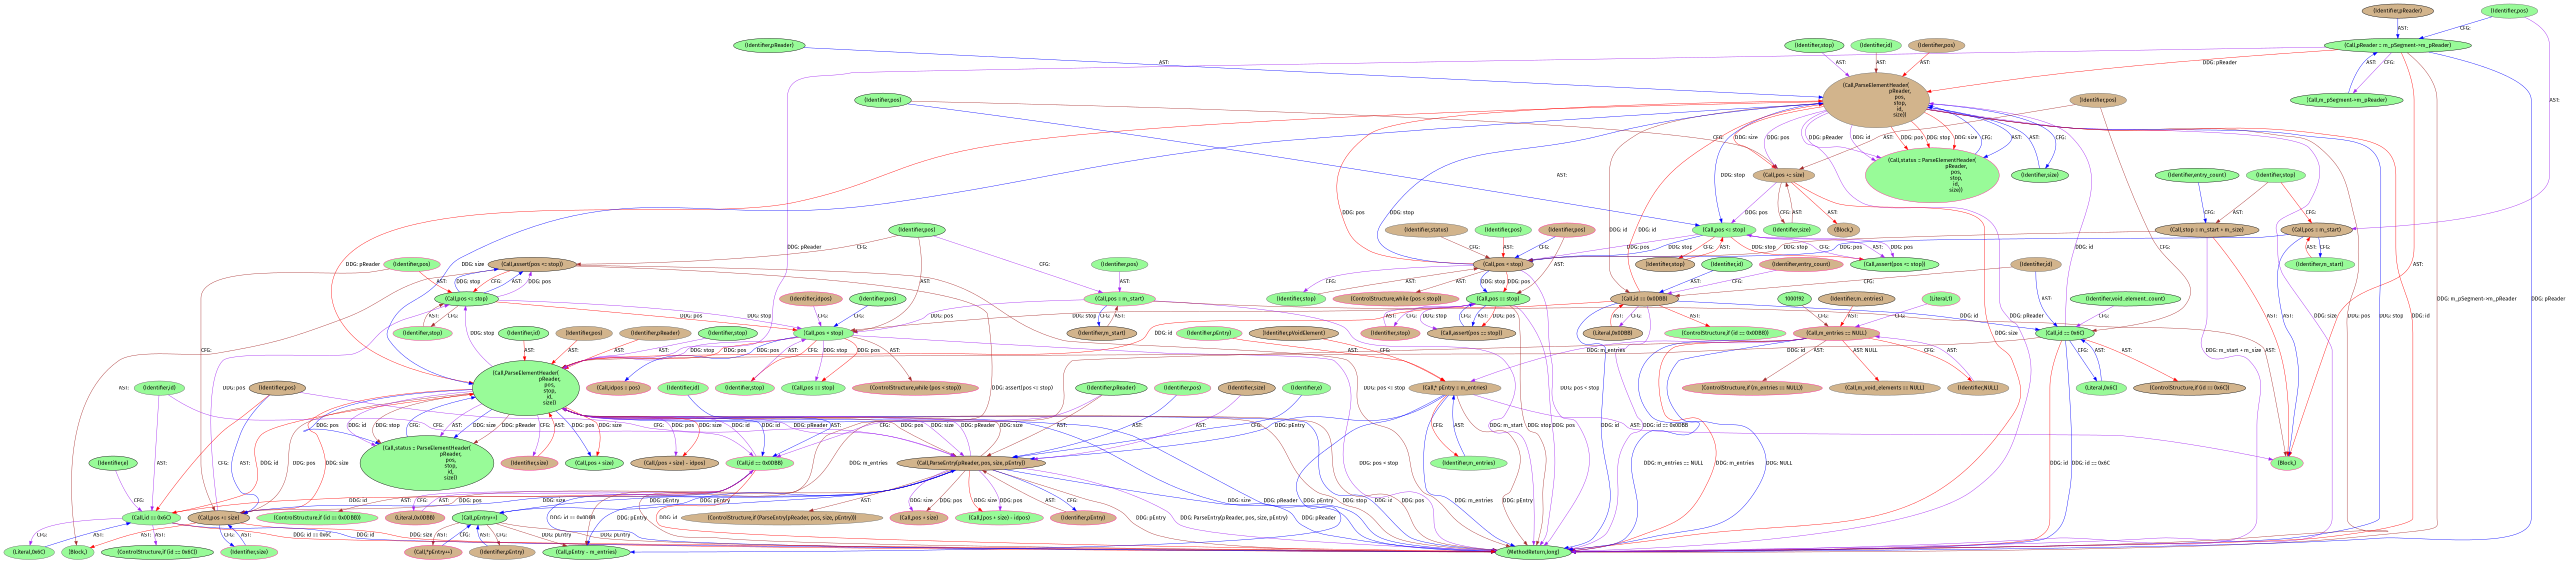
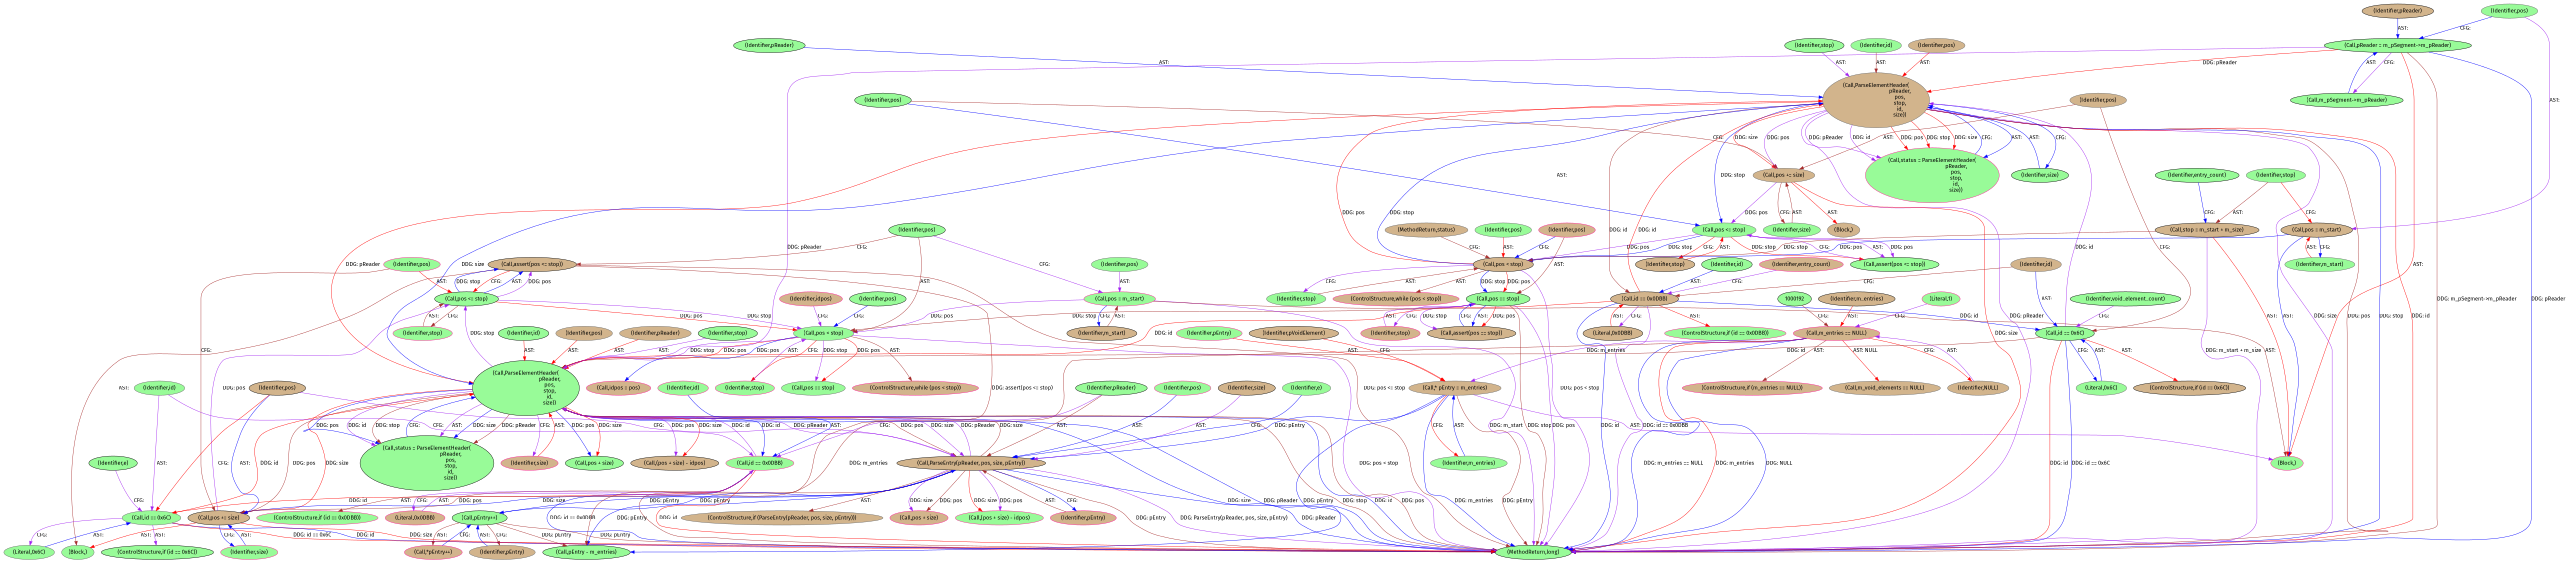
(1426, 230) -> (1426, 230)
